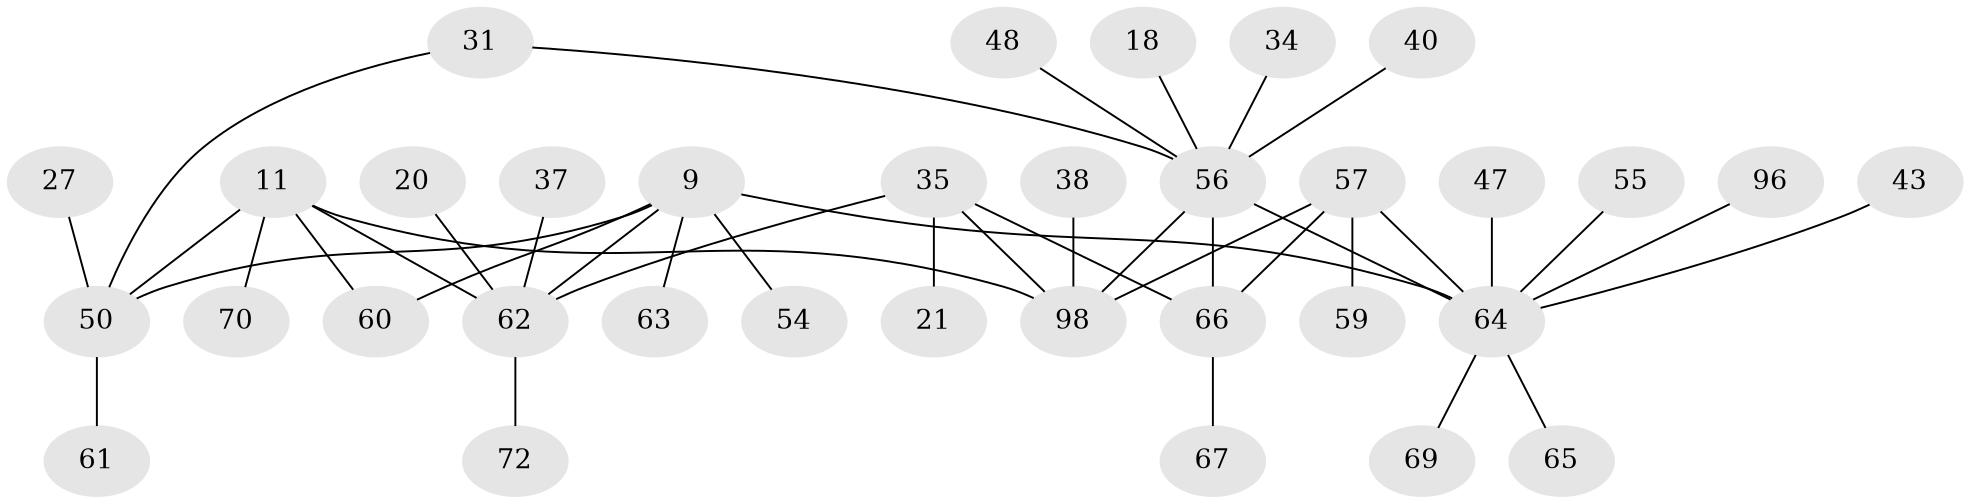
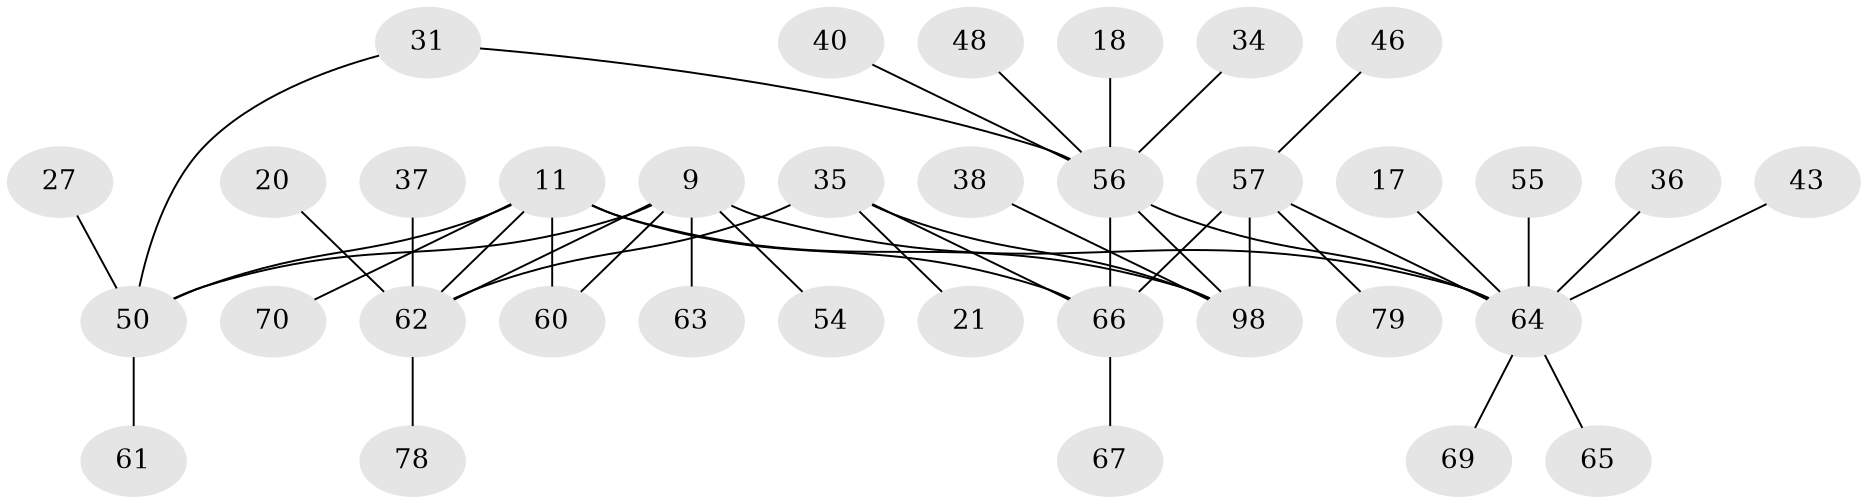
none -> (1389, 43)
(1492, 182) -> (1389, 182)
(1771, 182) -> (1668, 182)
none -> (953, 265)
(1352, 322) -> (1389, 322)
(515, 461) -> (413, 461)
